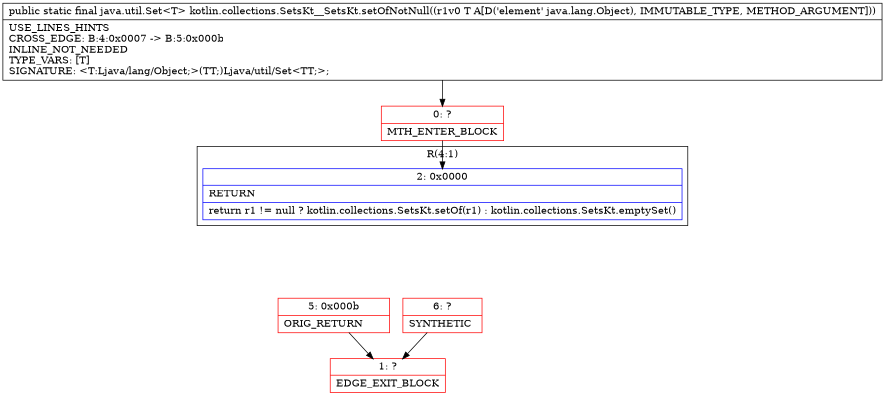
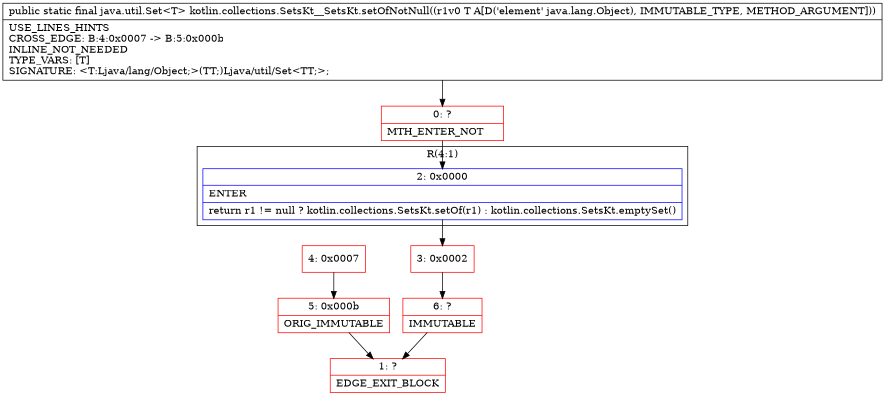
(442, 132) -> (435, 132)
(232, 194) -> (228, 194)
none -> (334, 259)
none -> (442, 259)
(323, 324) -> (334, 324)
(440, 324) -> (442, 324)
